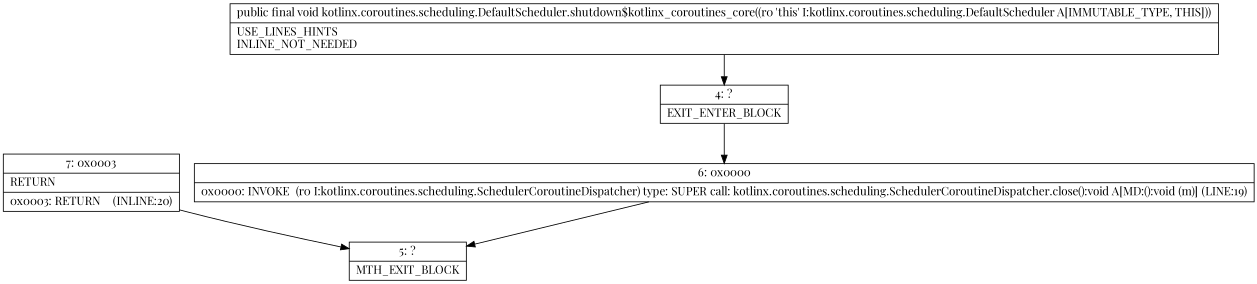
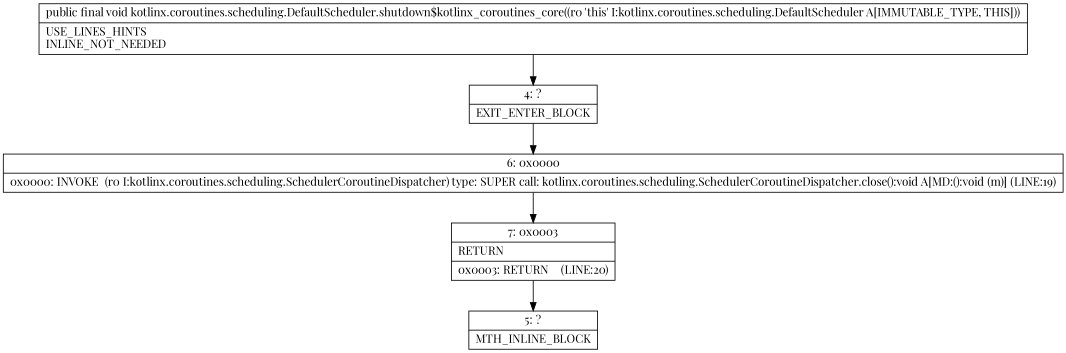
(91, 201) -> (533, 270)
(562, 223) -> (533, 203)
(408, 270) -> (533, 339)
